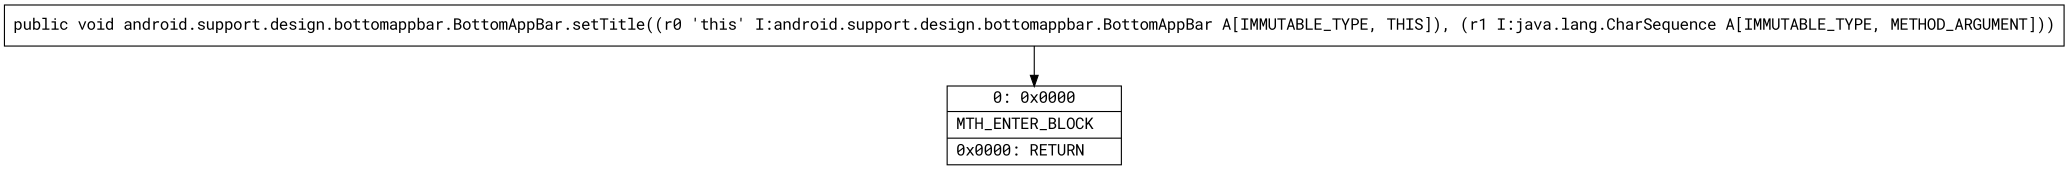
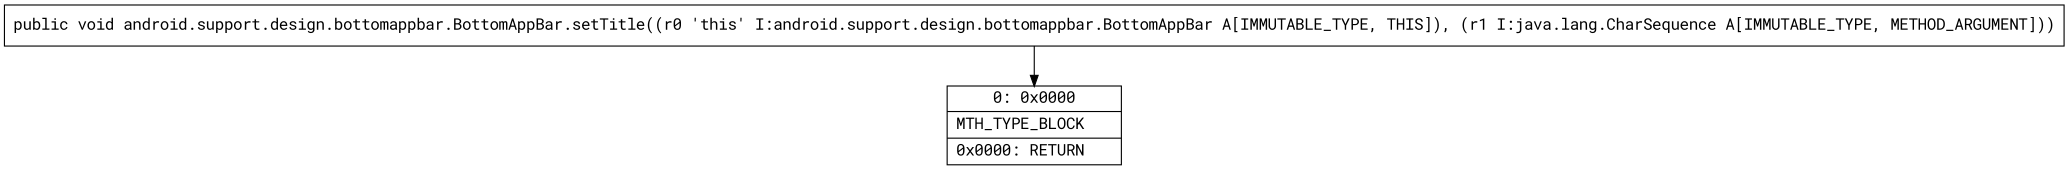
(1025, 124) -> (1020, 124)
